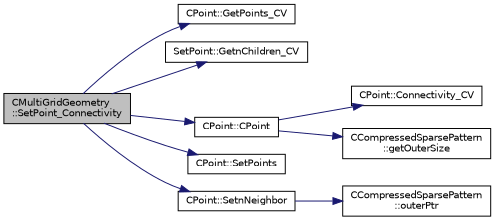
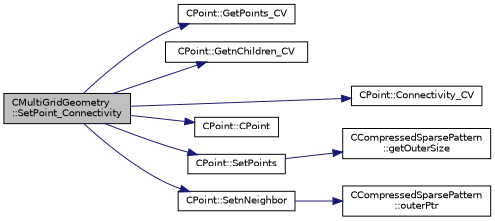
(237, 52) -> (237, 52)
(316, 113) -> (236, 102)
(306, 133) -> (309, 156)
